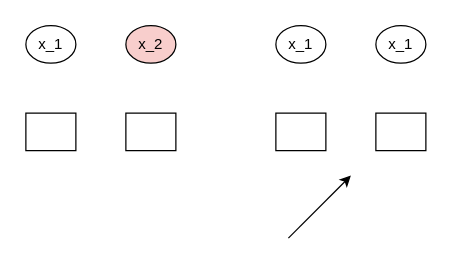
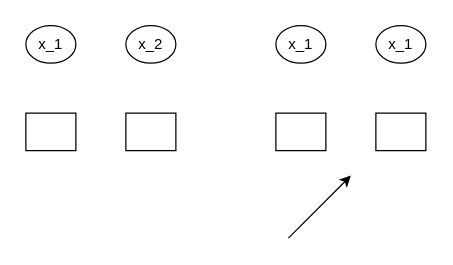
(151, 44) -> (151, 44)
